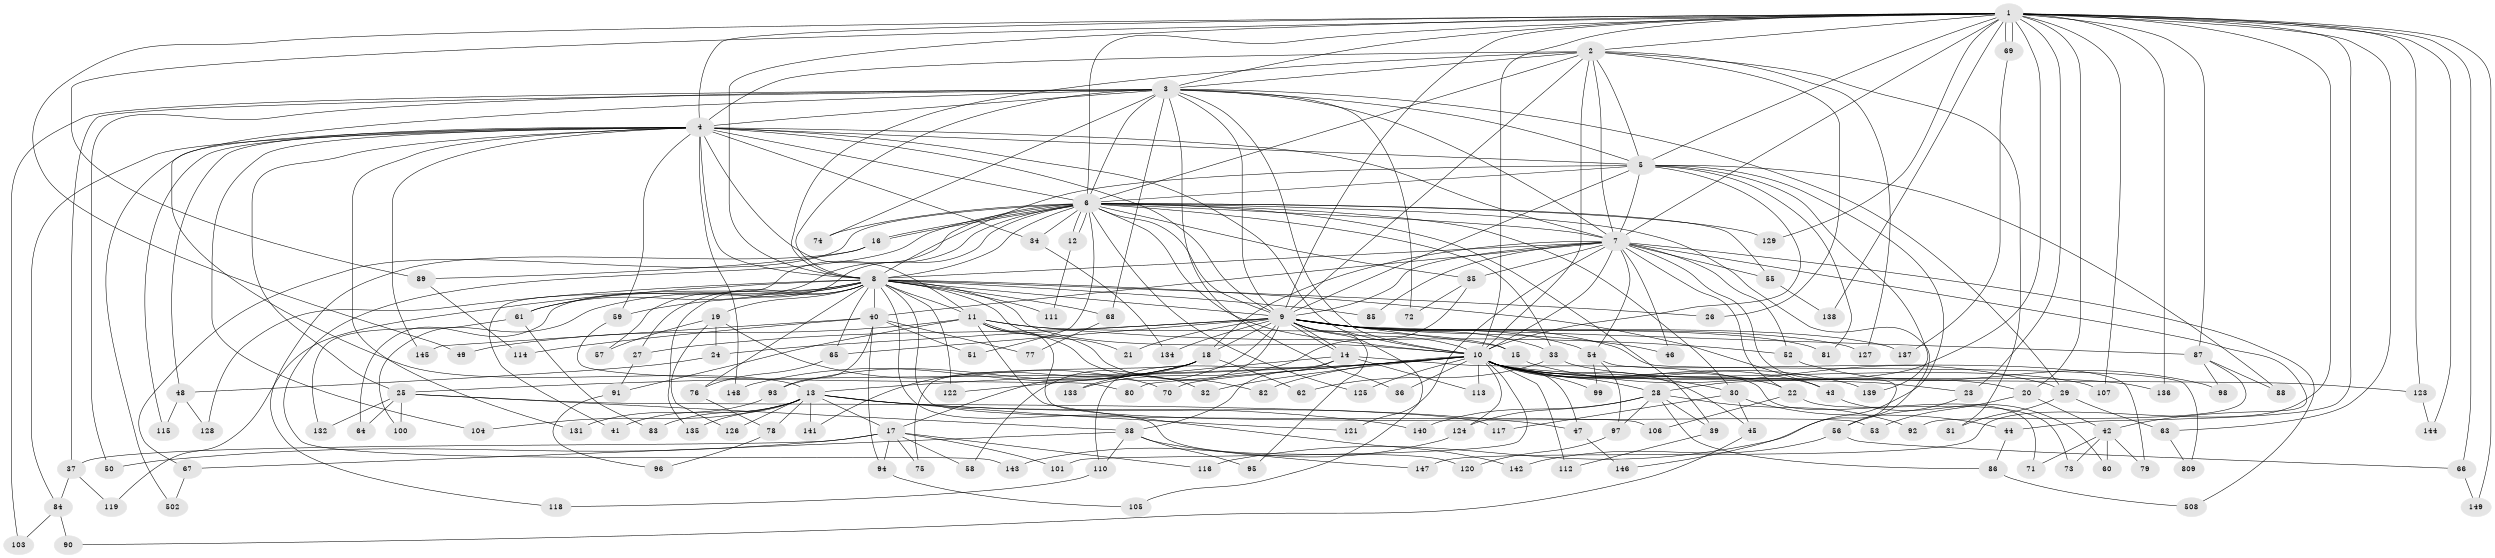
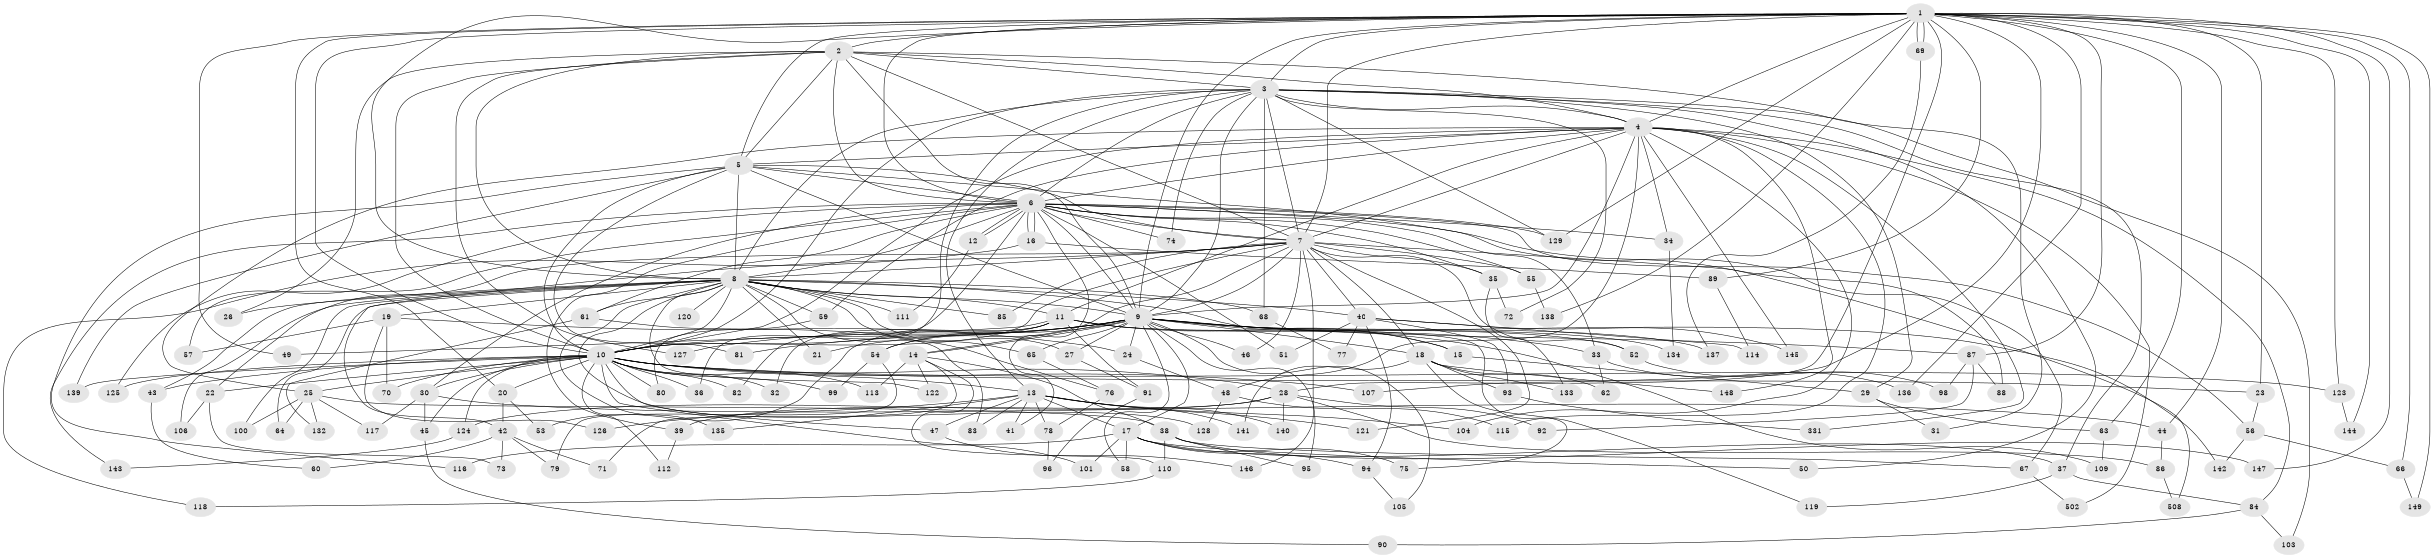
(1419, 110) -> (1410, 165)
(727, 254) -> none
(577, 431) -> (1815, 431)
(1616, 431) -> none
(2189, 469) -> (2102, 469)
